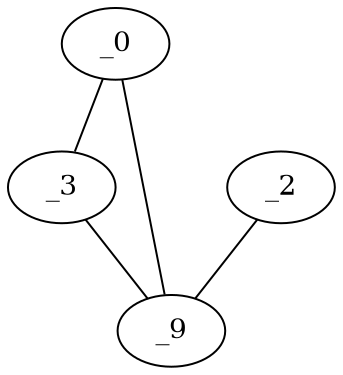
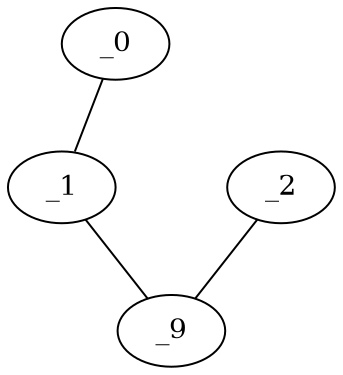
(62, 187) -> (62, 187)
(143, 187) -> none
